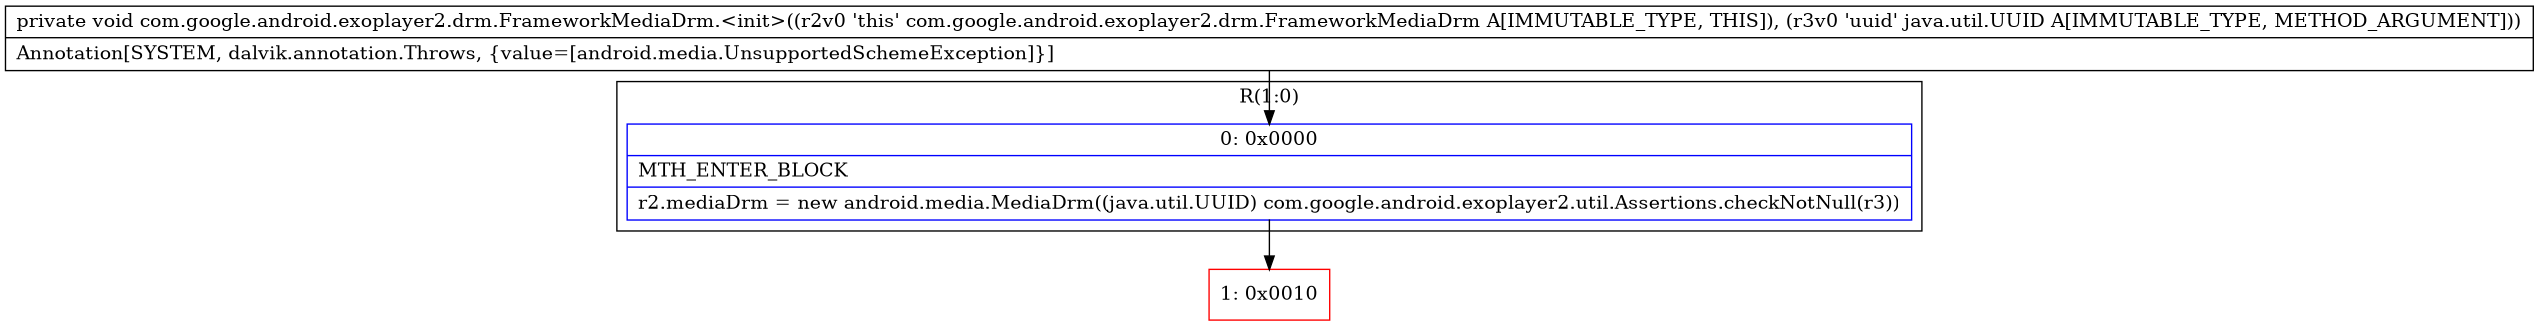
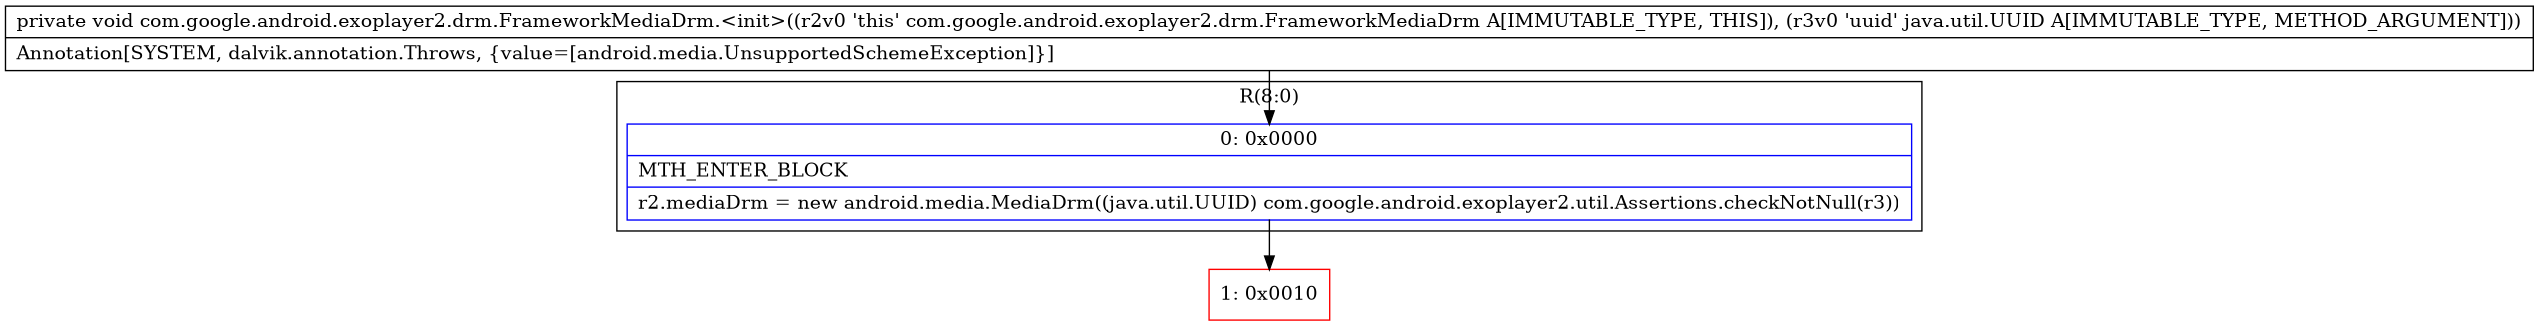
(1269, 97) -> (1269, 97)
